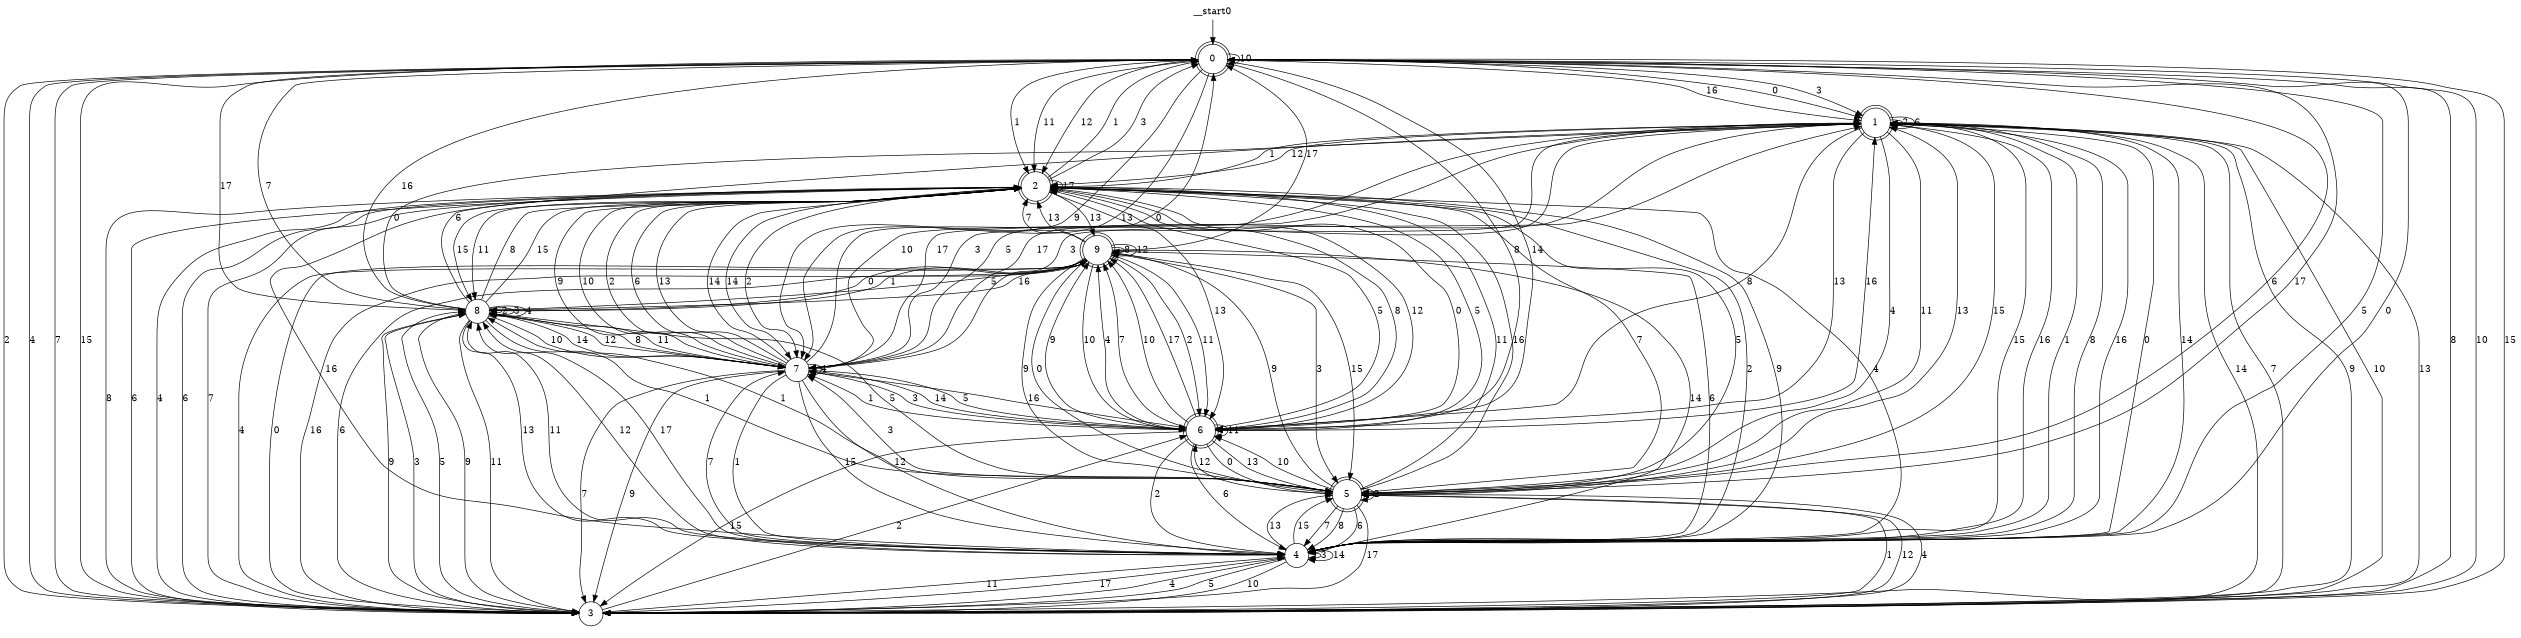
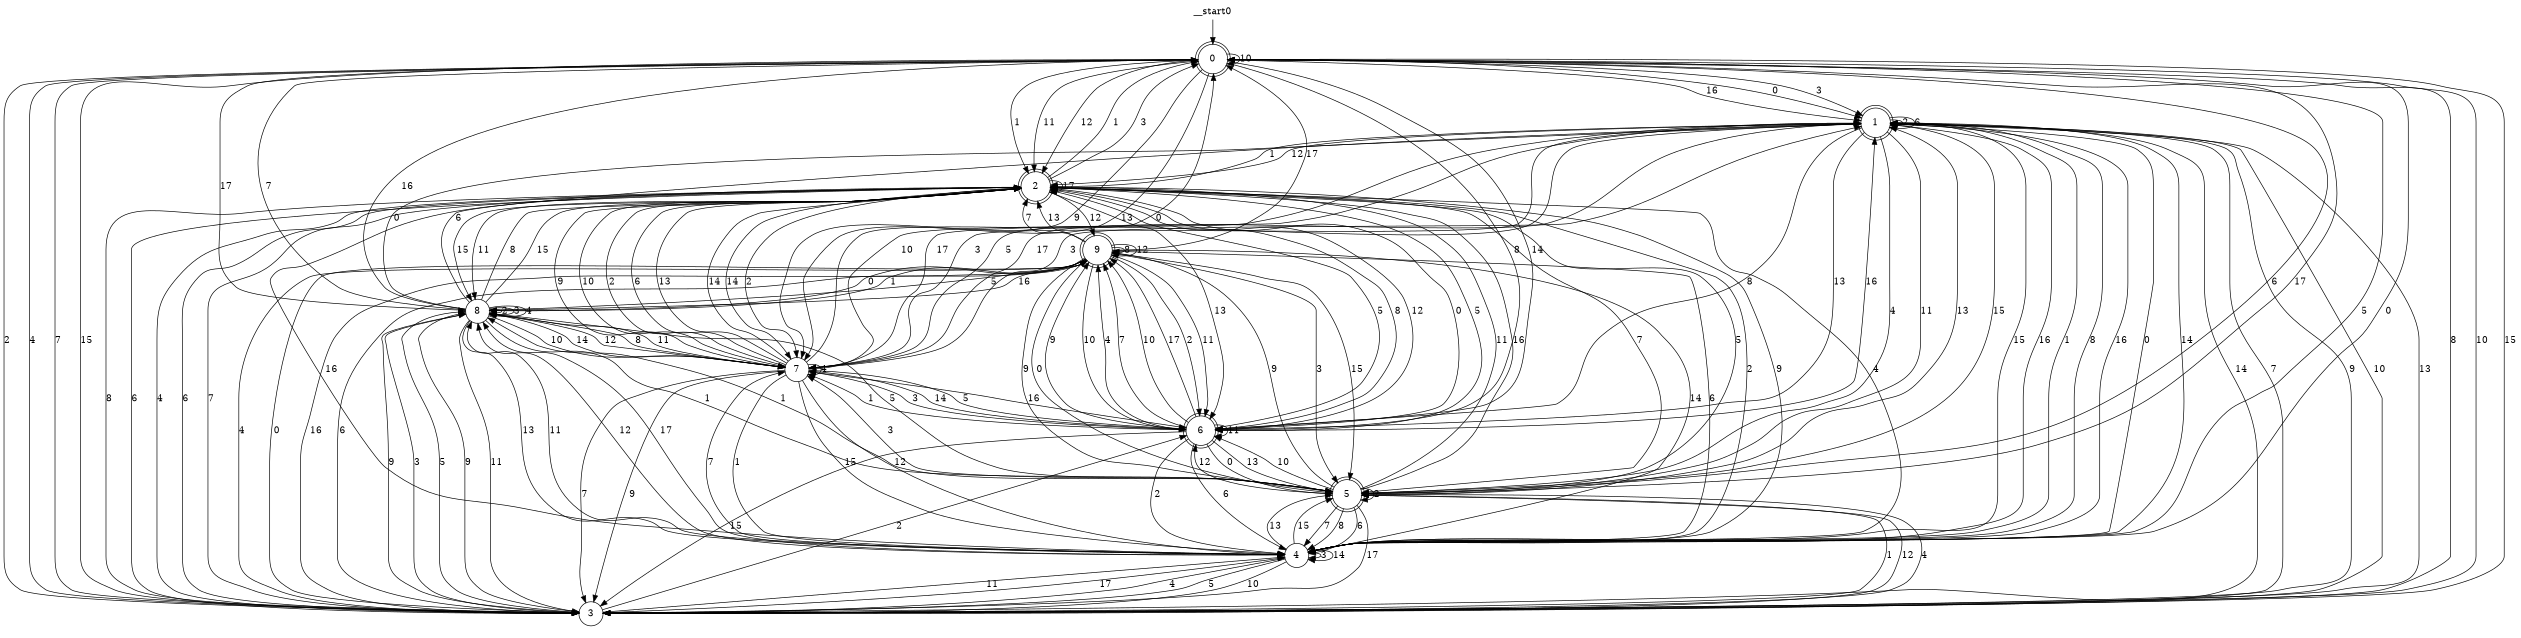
(1096, 218) -> (1096, 218)
